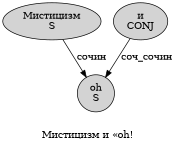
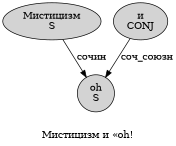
(147, 57) -> (147, 57)
